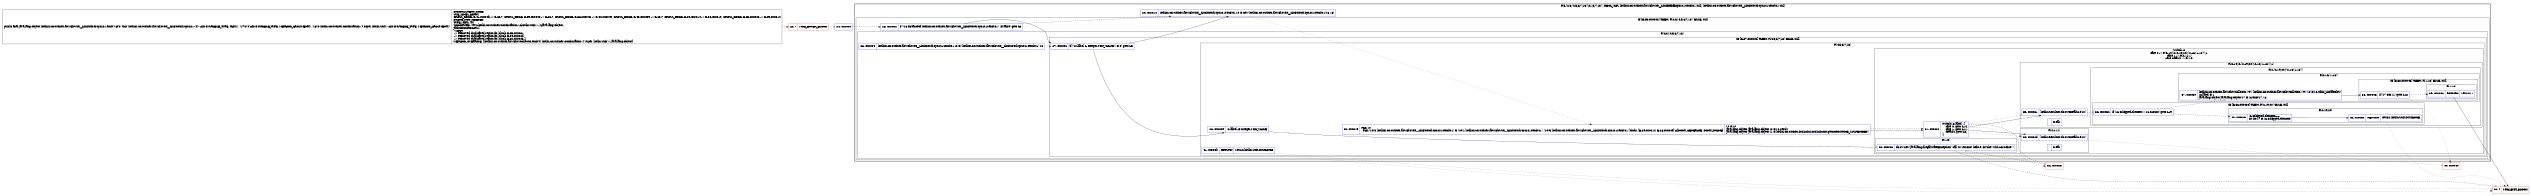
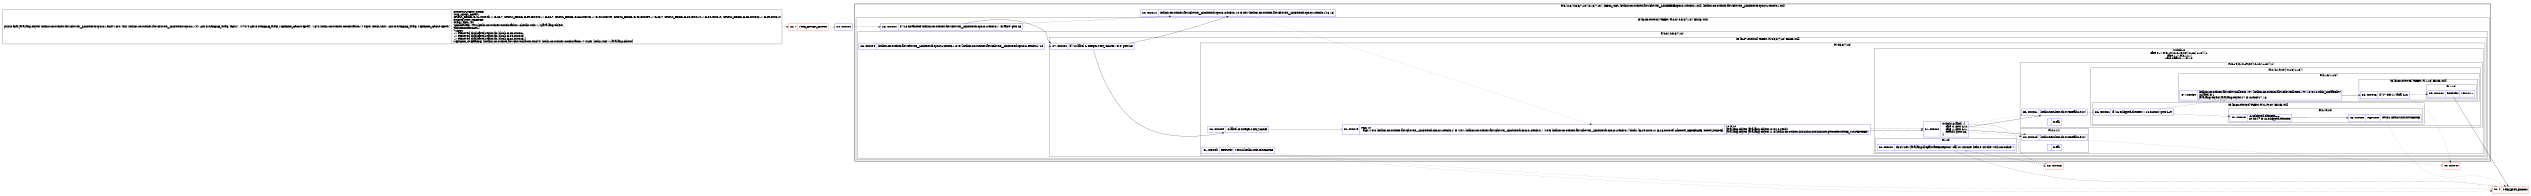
(2394, 95) -> (2394, 95)
(1572, 143) -> (1305, 129)
